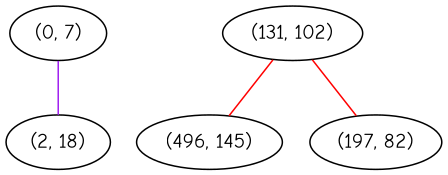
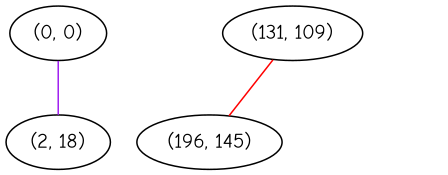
(58, 33) -> (58, 33)
(293, 33) -> (293, 33)
(209, 142) -> (209, 142)
(376, 142) -> none
